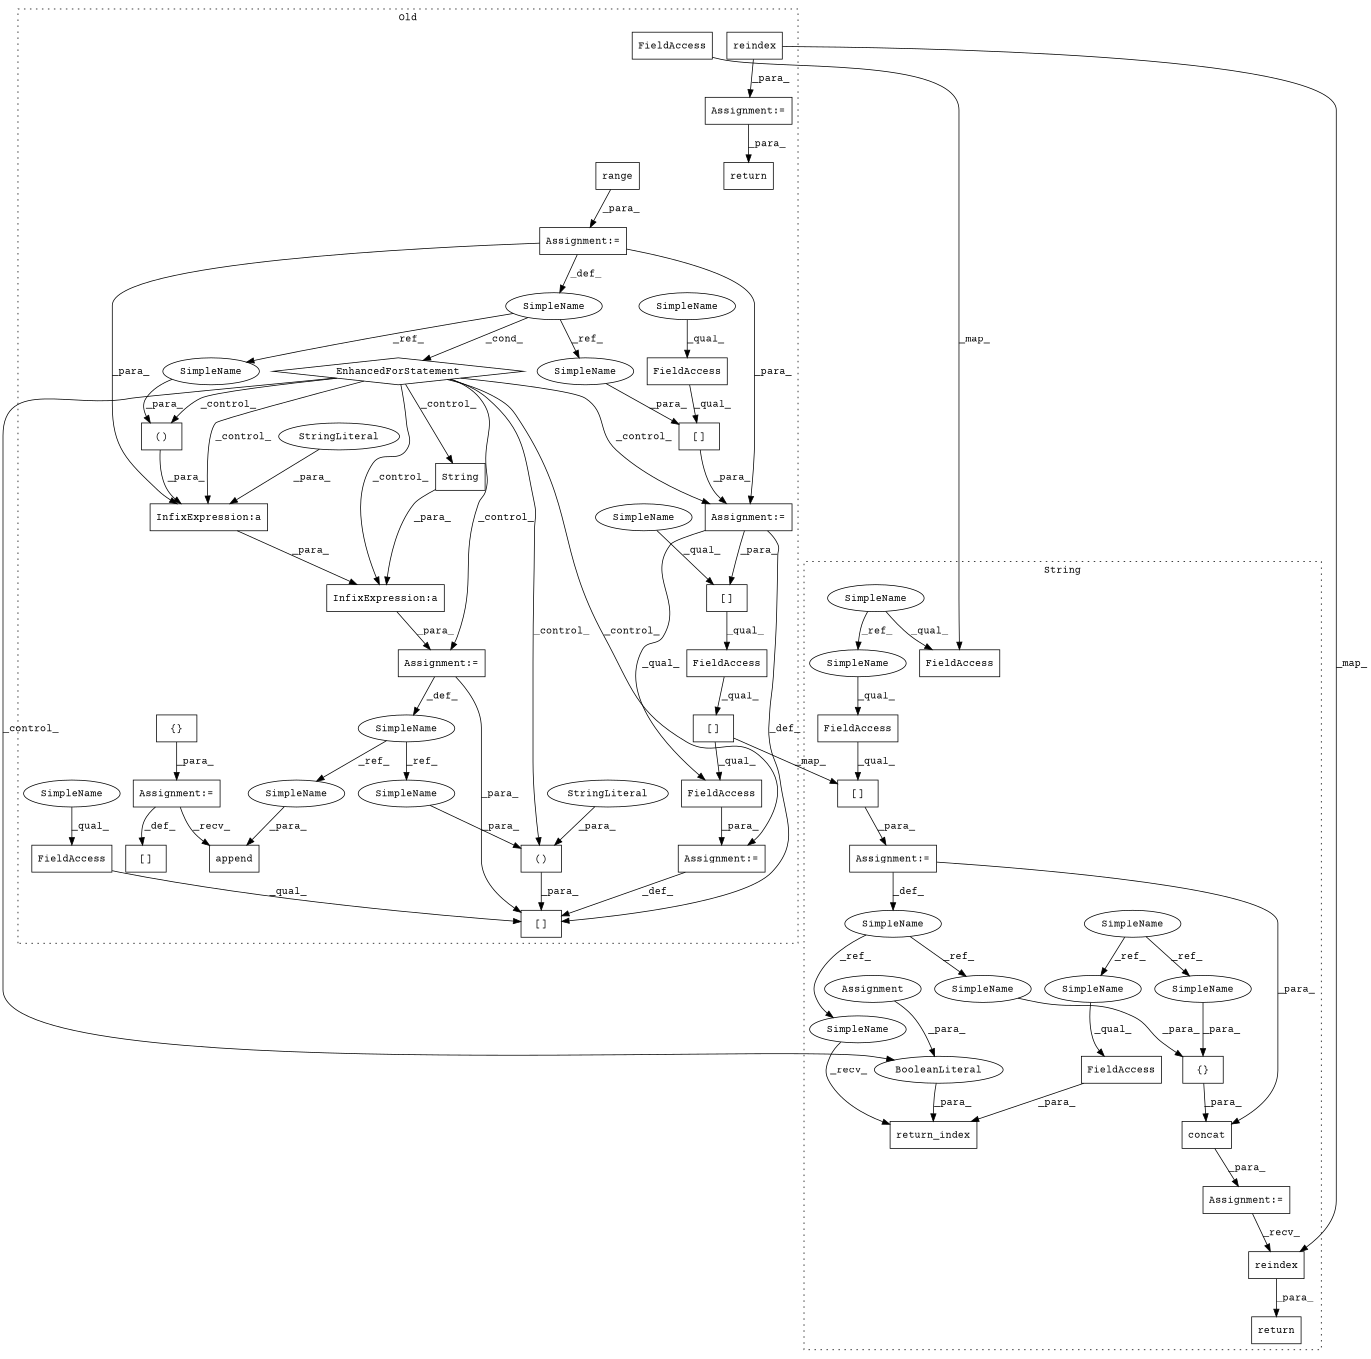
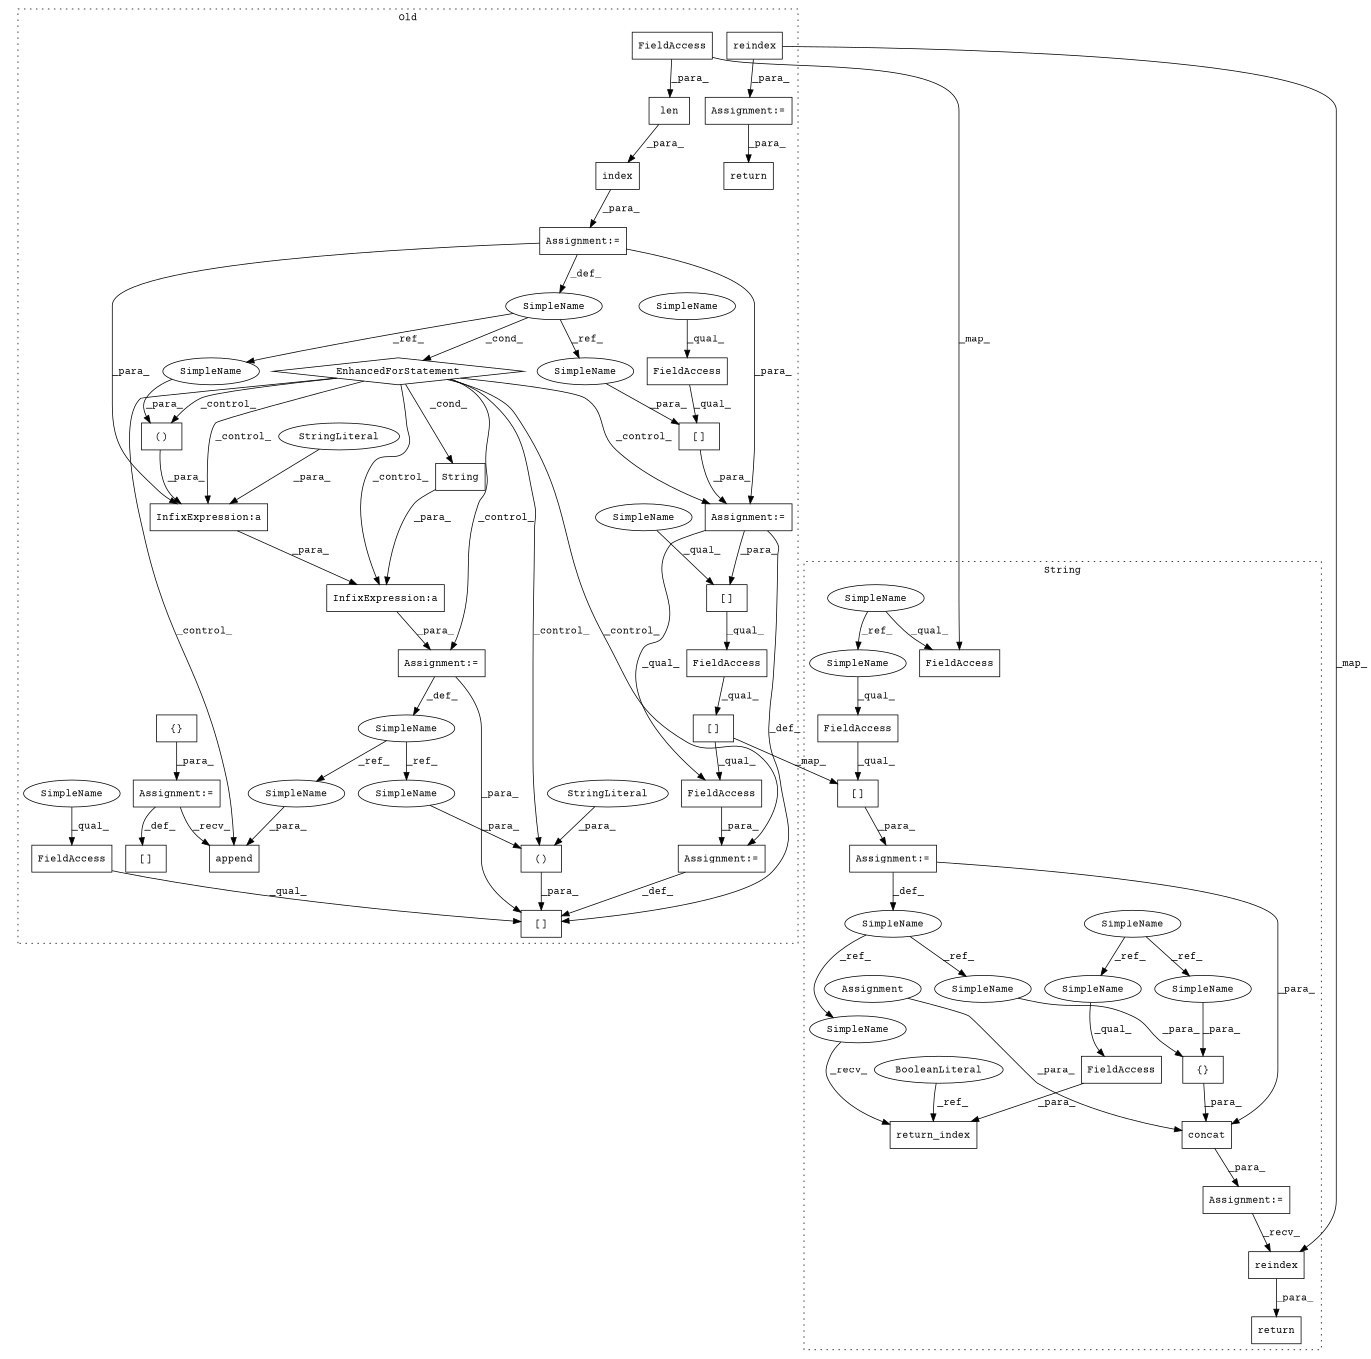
none -> (669, 111)
(618, 176) -> (618, 176)
(449, 404) -> (449, 404)
(3, 984) -> (142, 525)
(917, 1022) -> (1032, 1078)
(953, 1102) -> (953, 1102)
